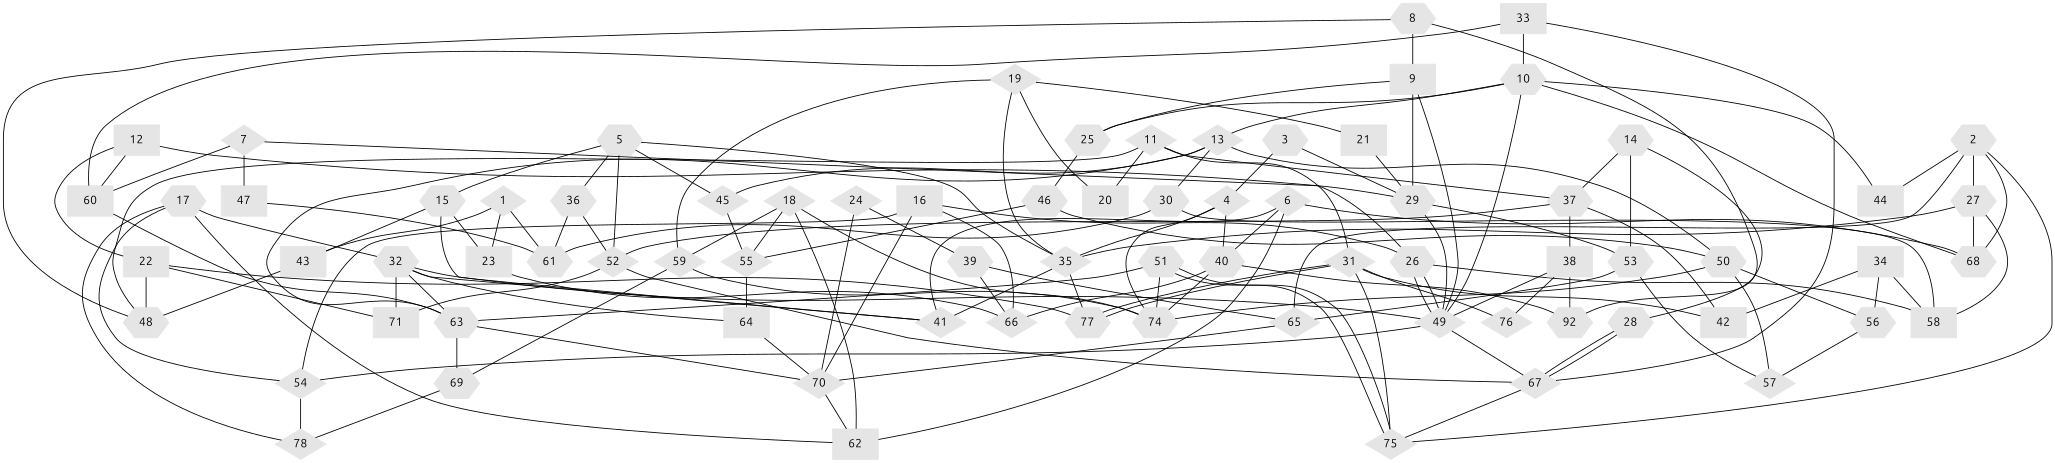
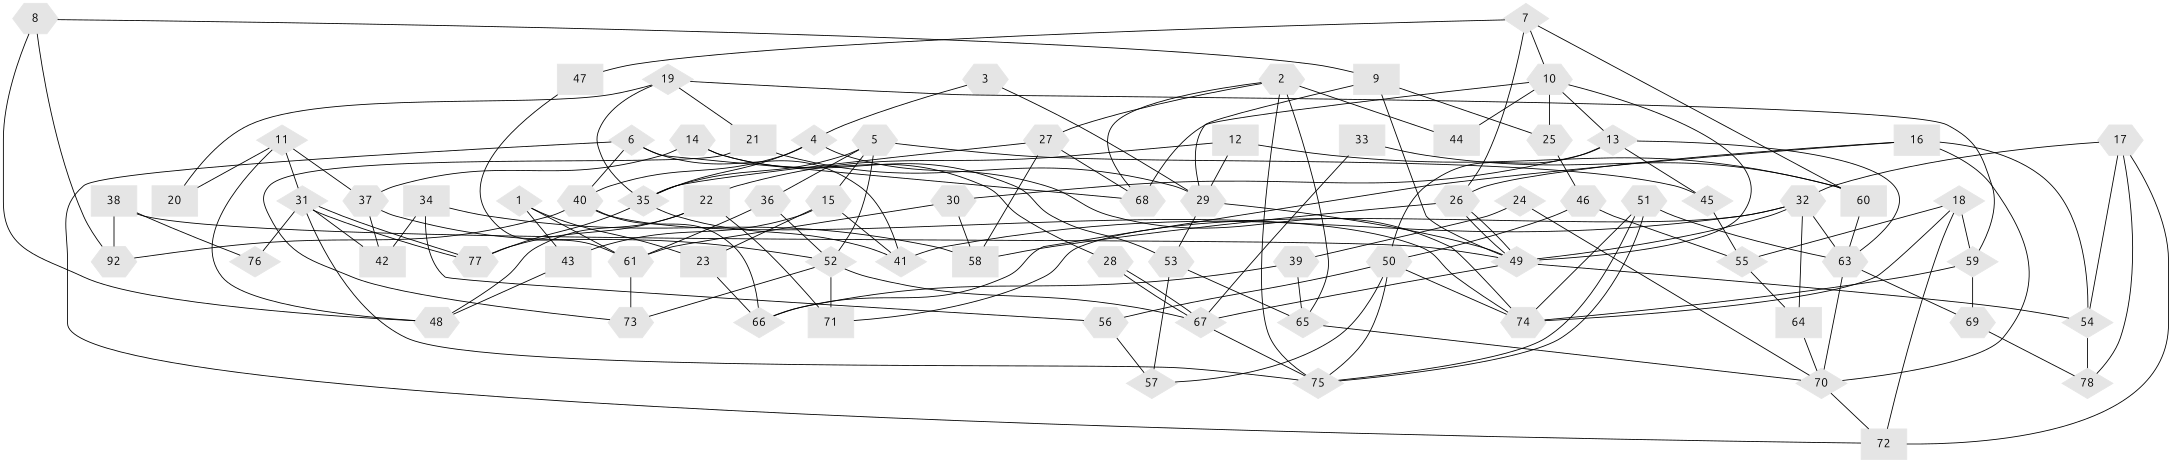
(1523, 46) -> (1537, 47)
(1570, 231) -> none
none -> (631, 323)
none -> (1366, 338)
(855, 444) -> (1884, 444)
